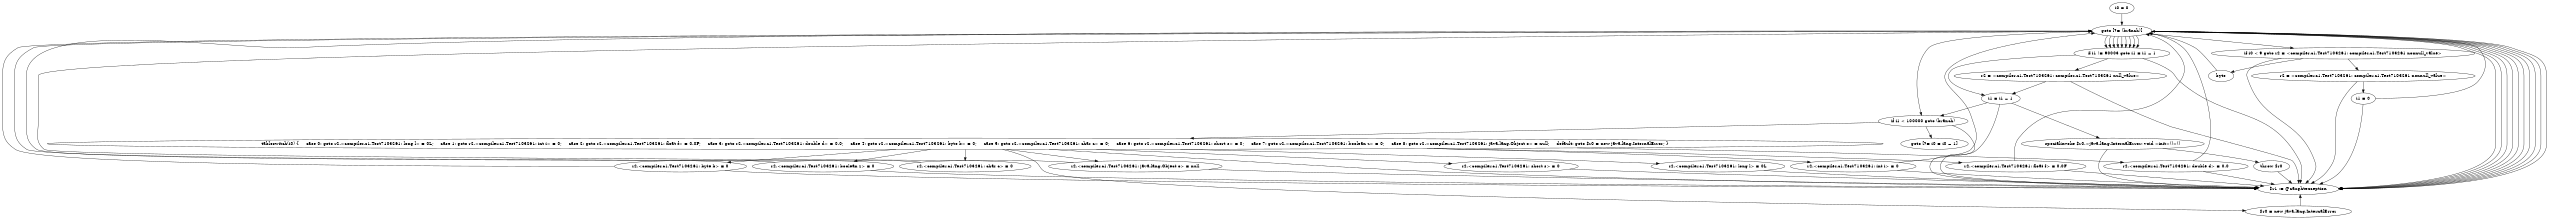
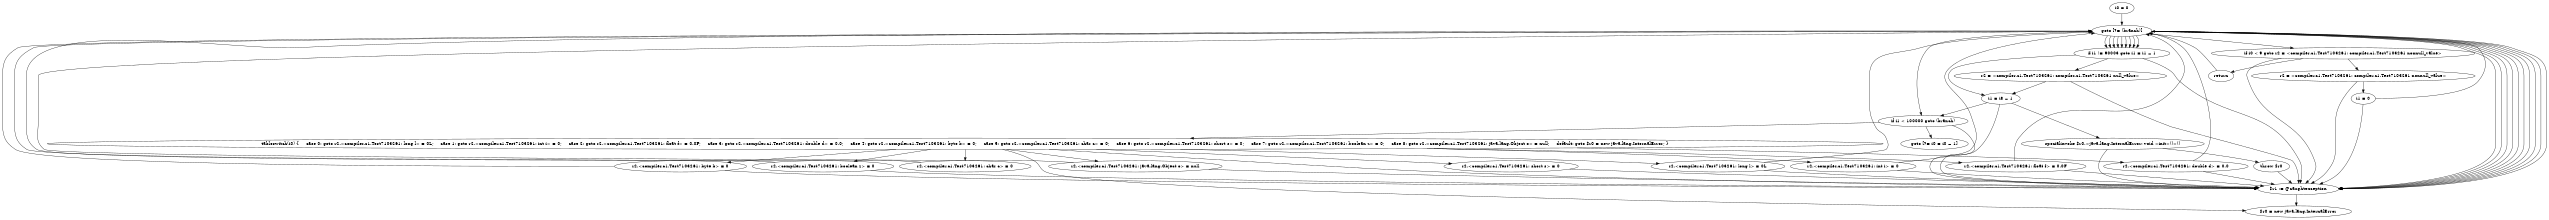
none -> (1874, 61)
(2221, 76) -> (2221, 76)
(2001, 99) -> (2001, 99)
(2300, 202) -> (2296, 199)
